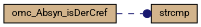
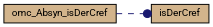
(174, 14) -> (180, 14)
